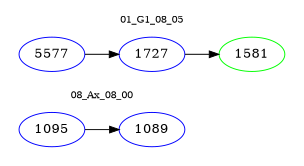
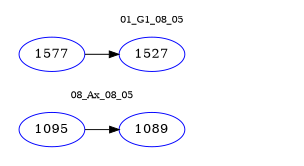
(52, 54) -> (52, 54)
(152, 54) -> (152, 54)
(252, 54) -> none
(102, 96) -> (102, 96)
